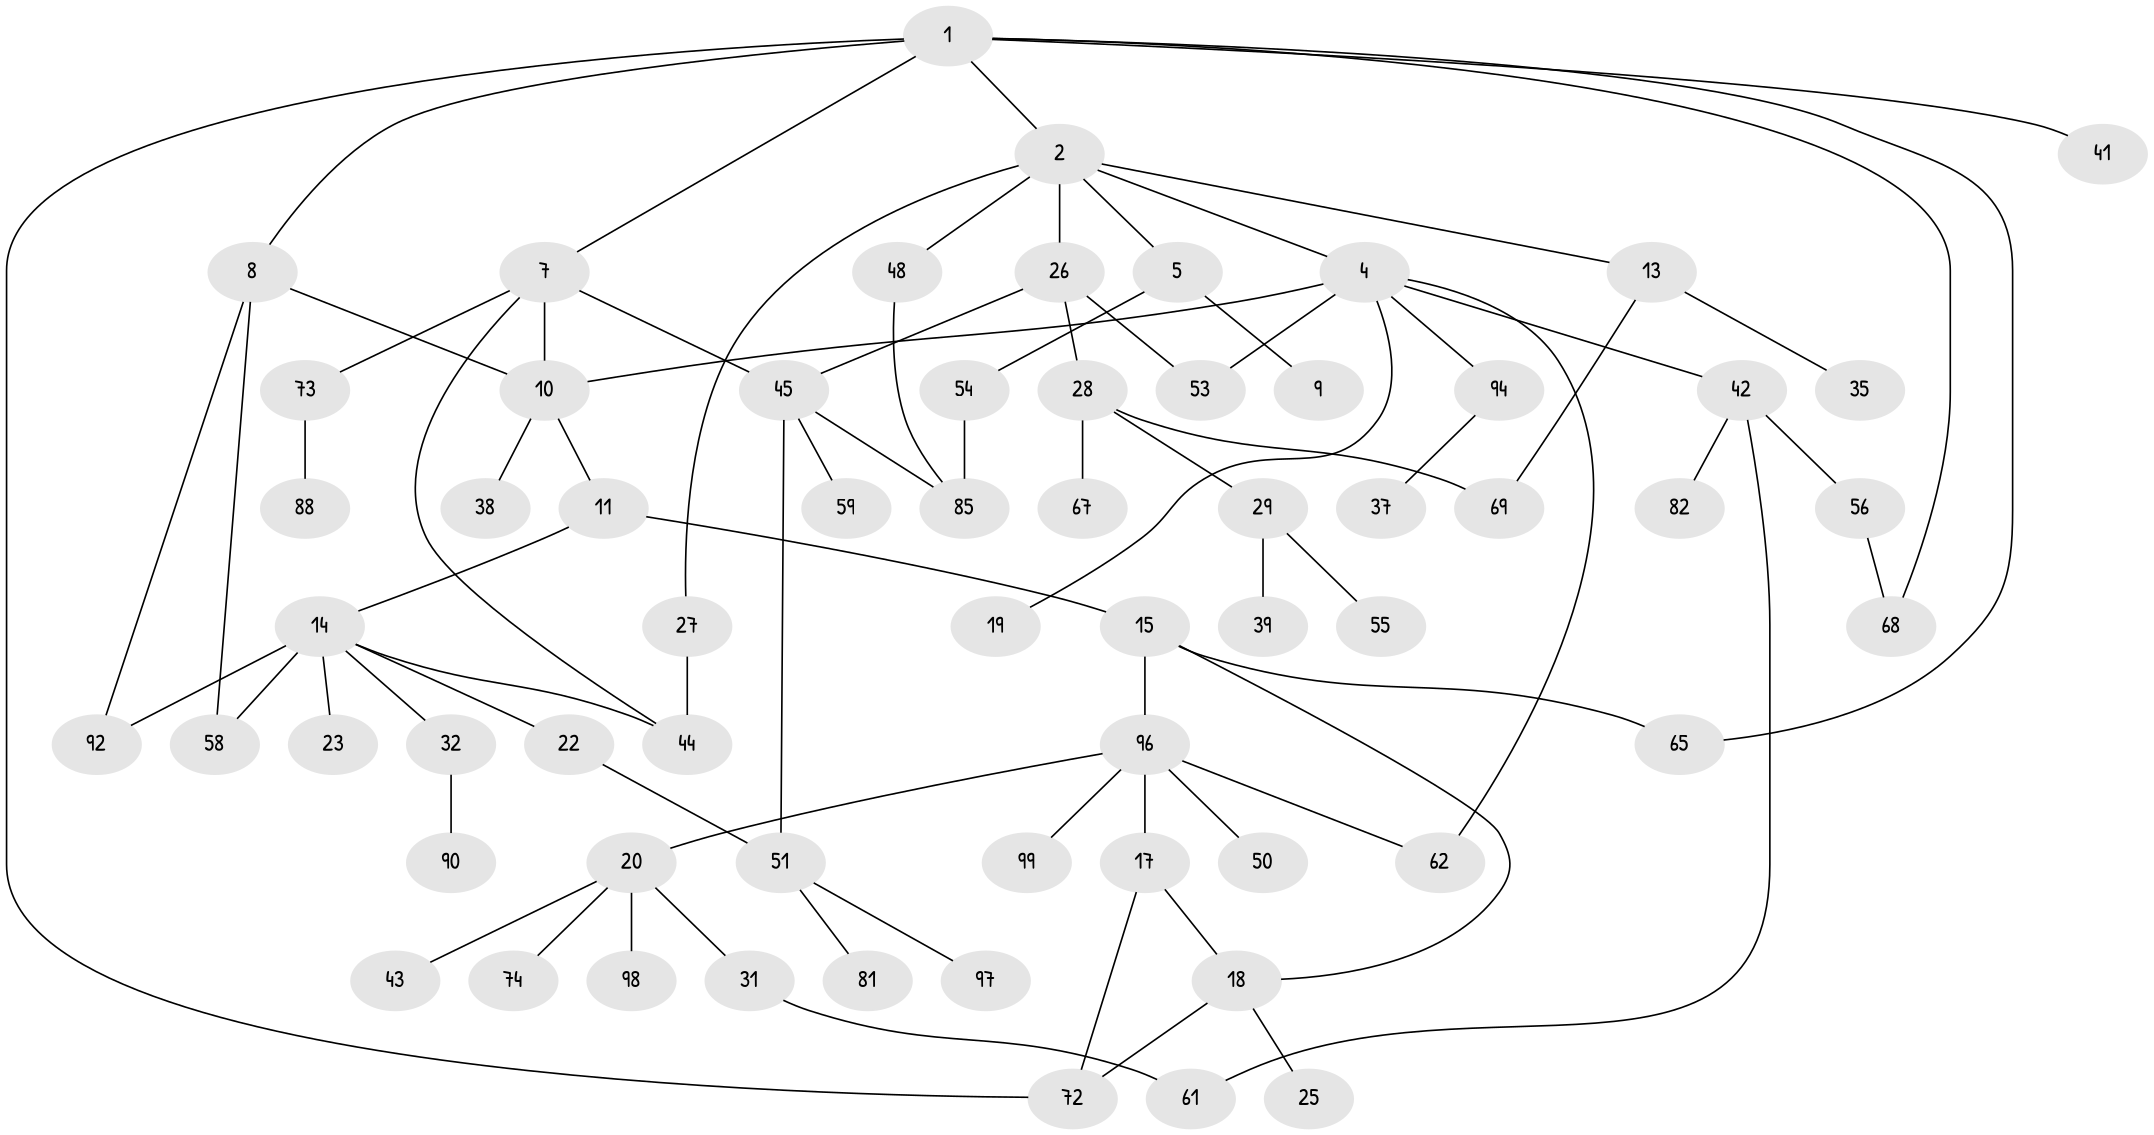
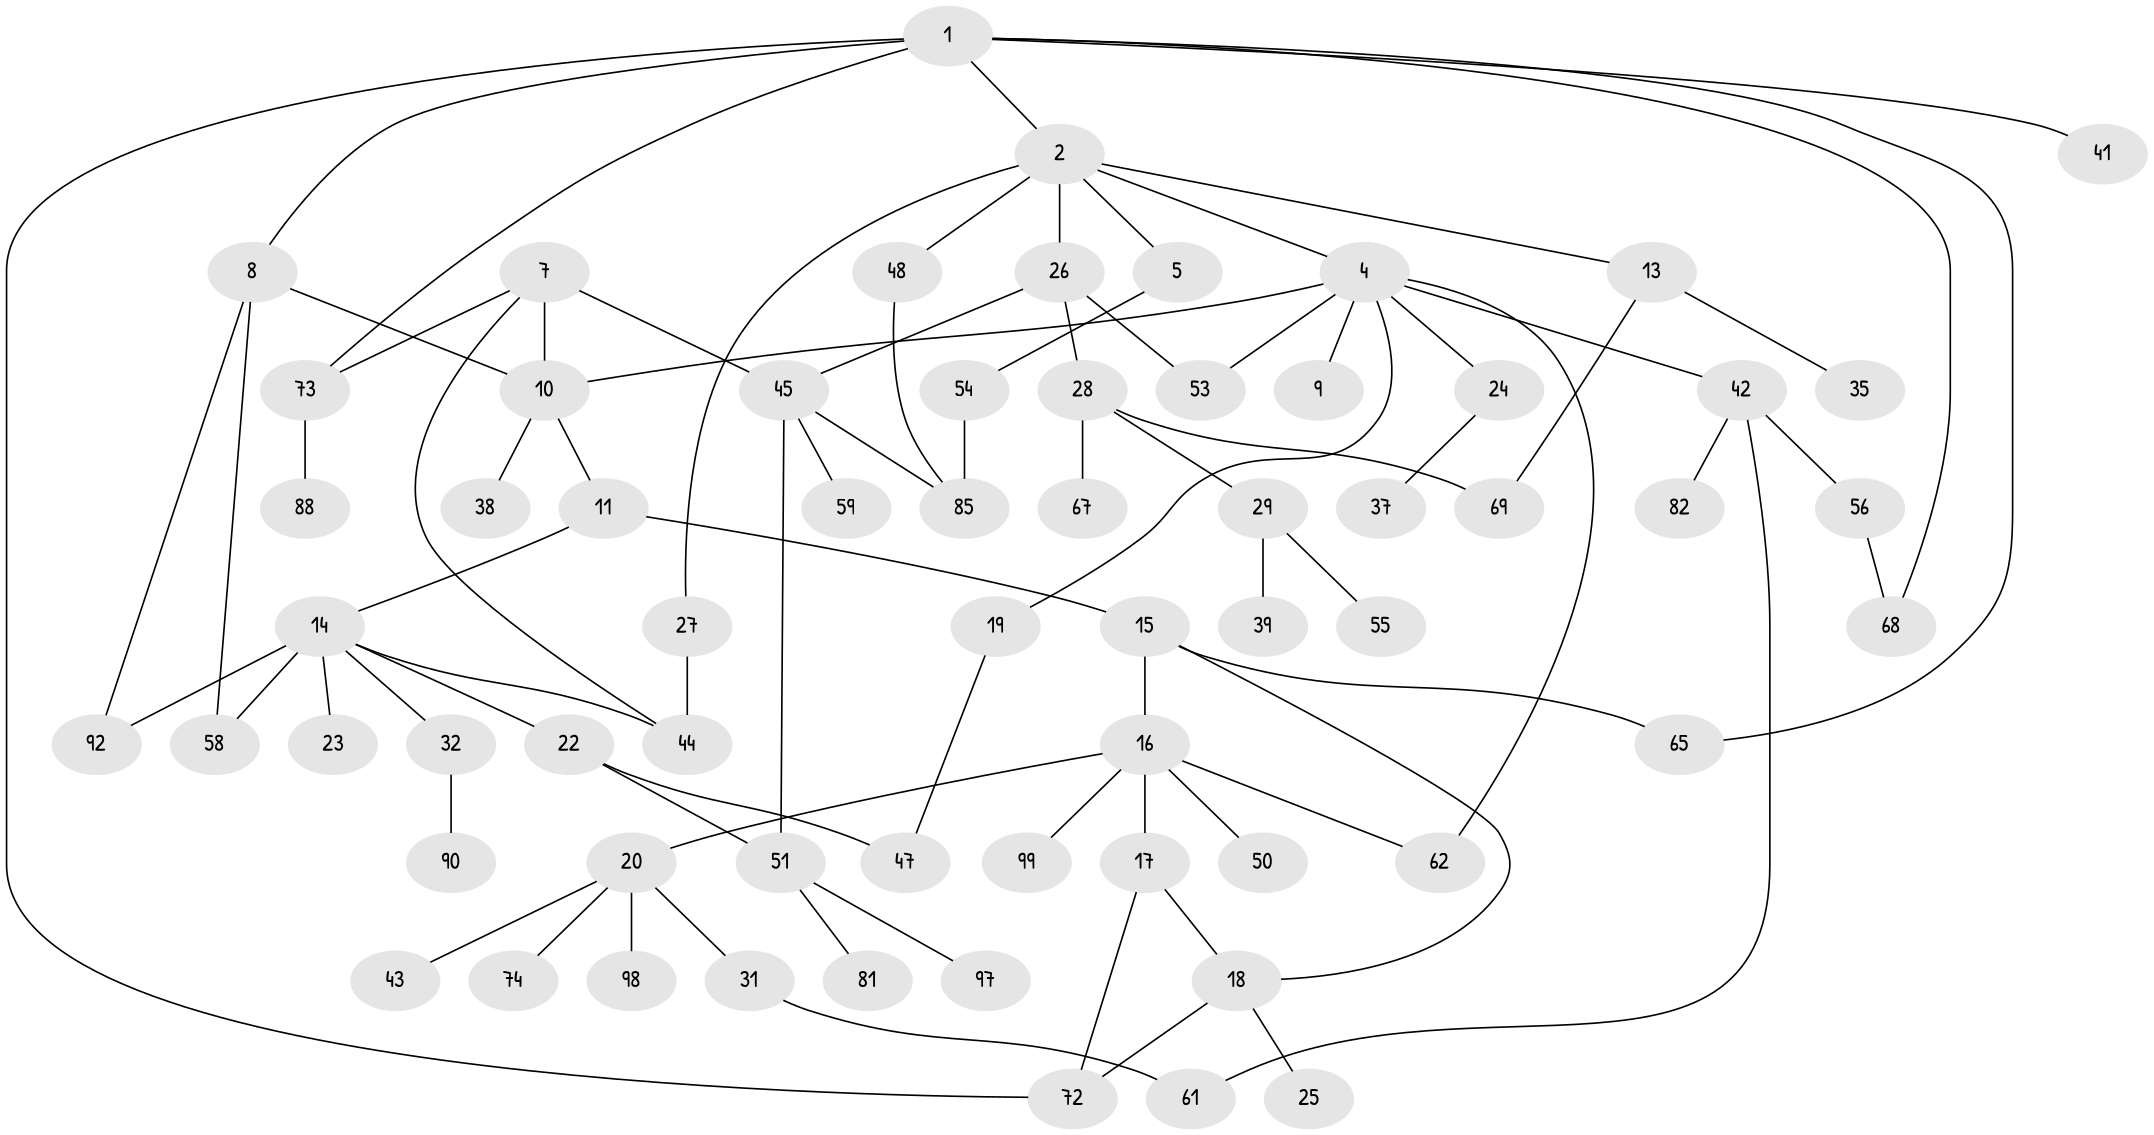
(746, 154) -> (599, 170)
(1248, 331) -> (1342, 331)
(1499, 390) -> (1499, 390)
(1145, 745) -> (1145, 745)
none -> (905, 863)
